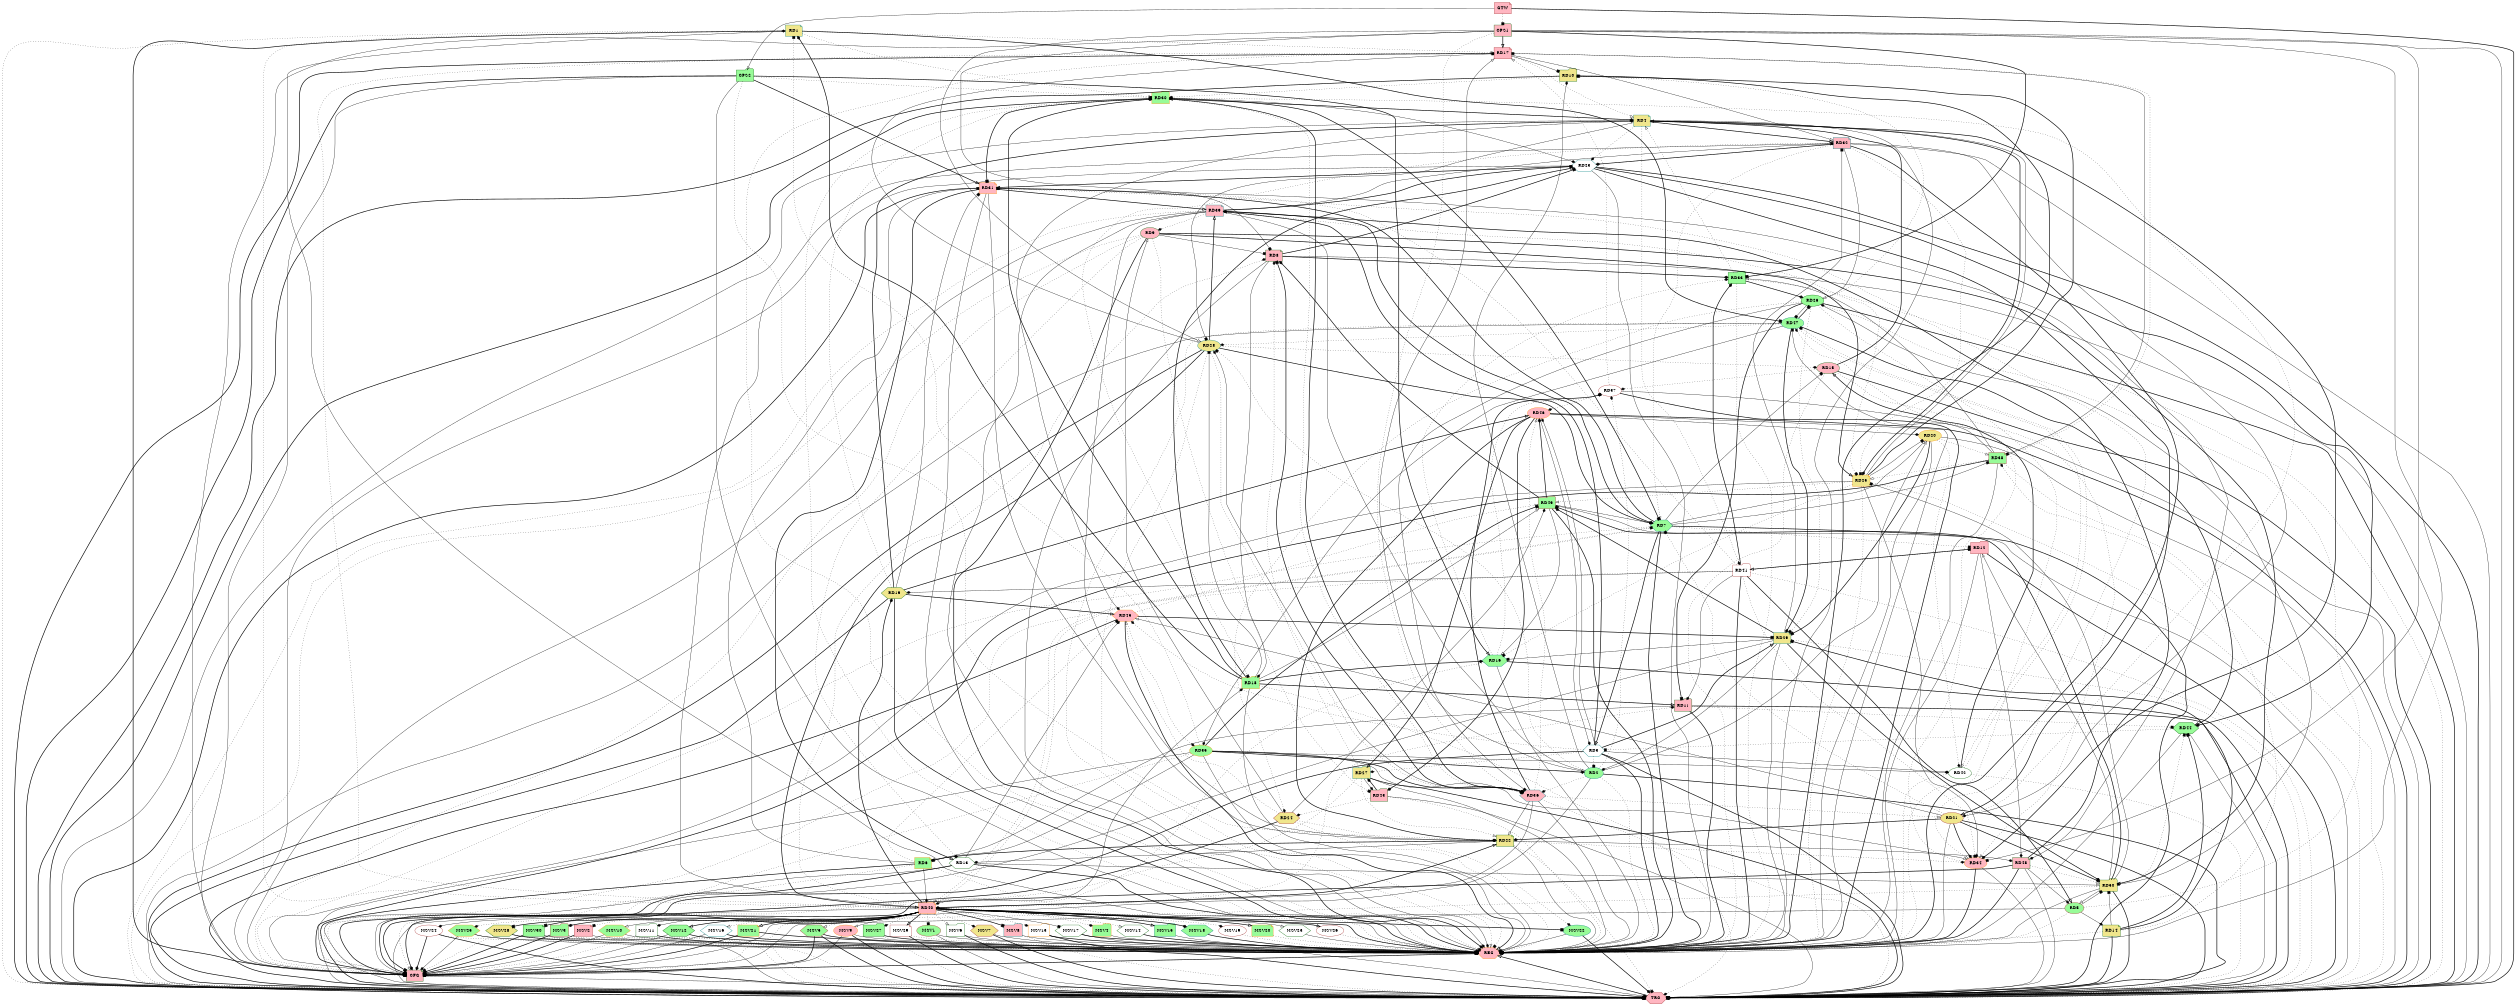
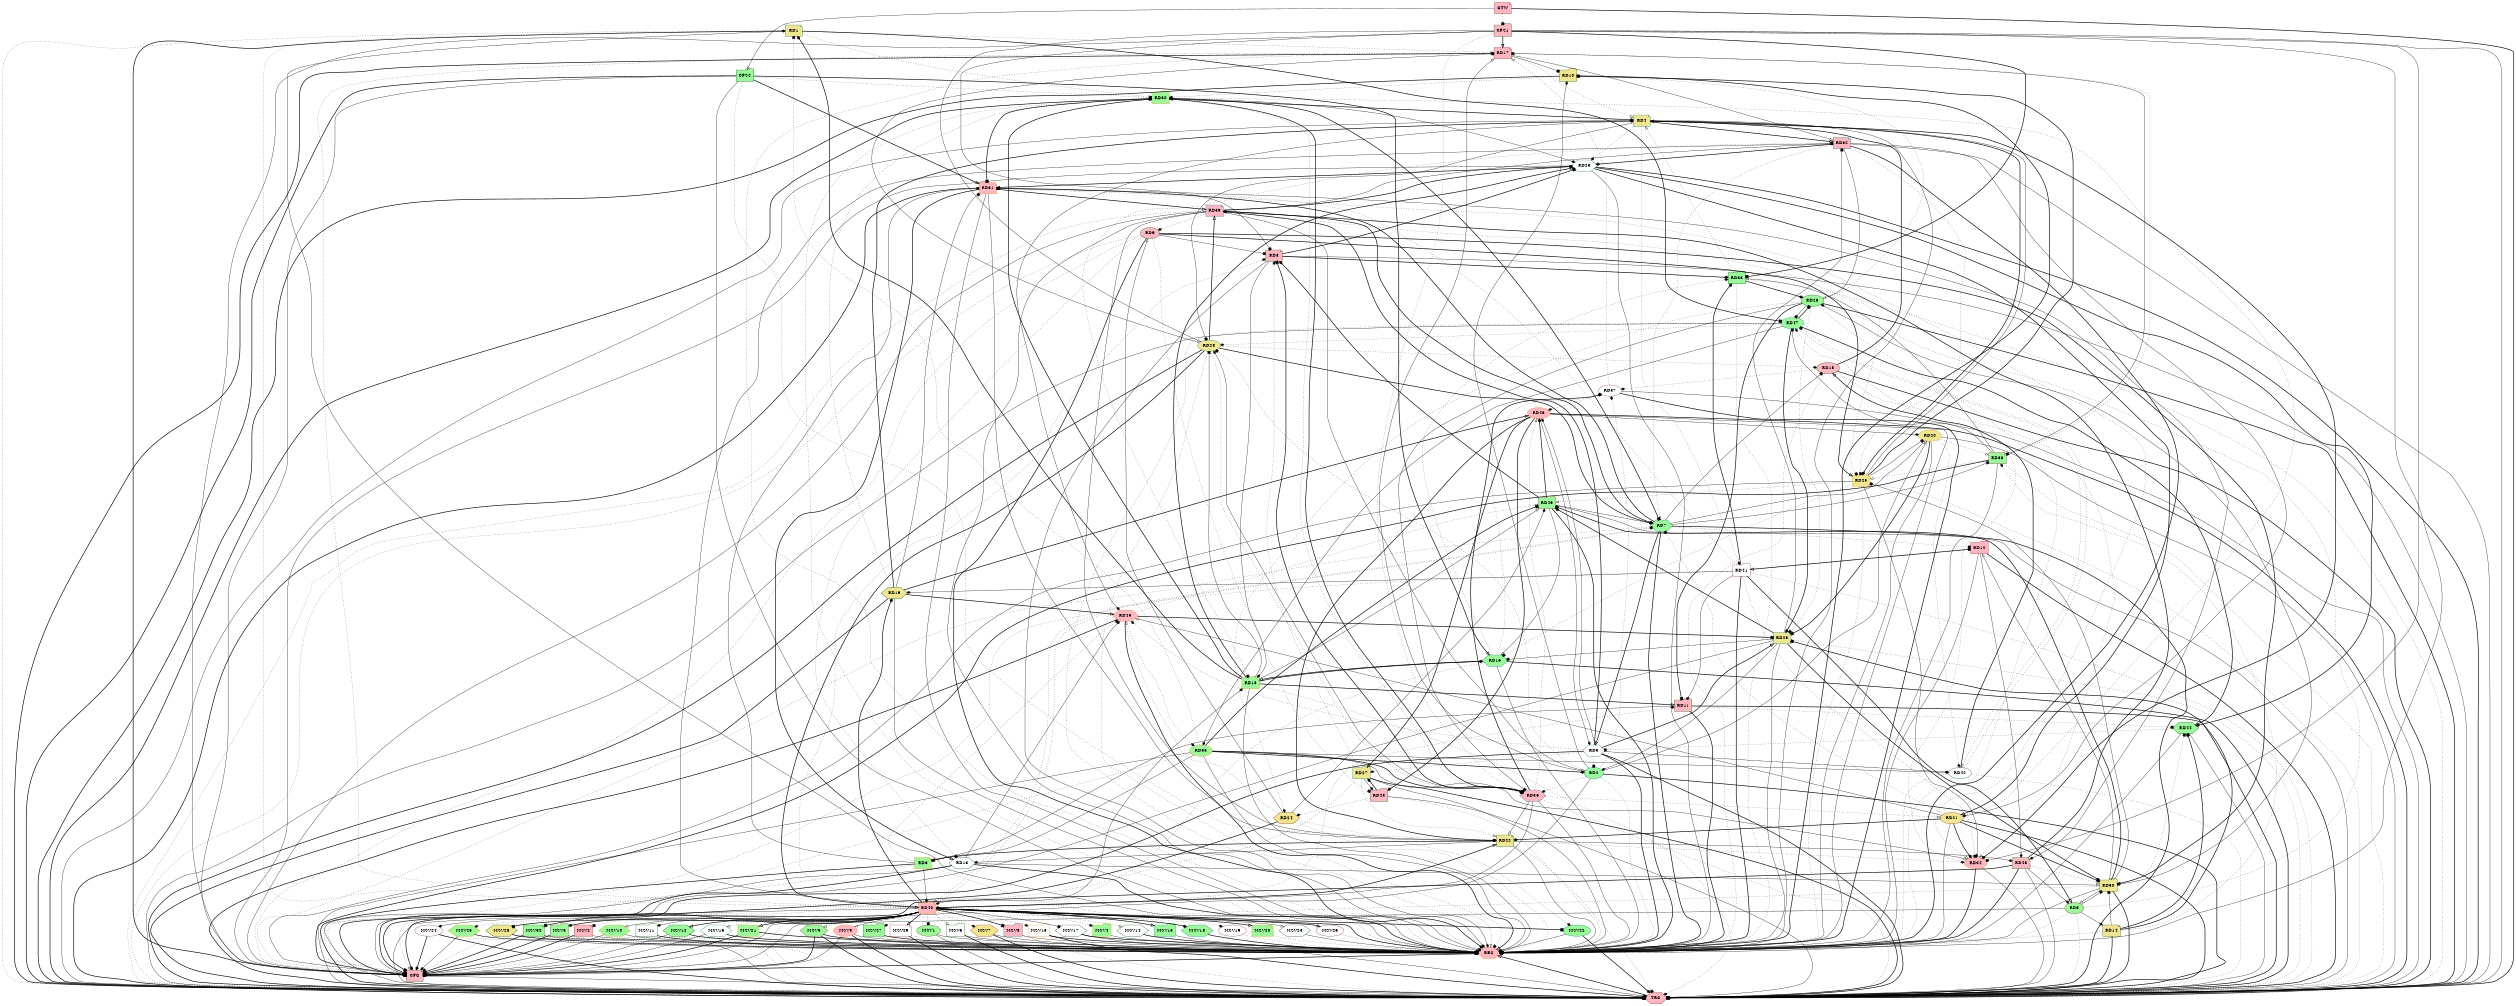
none -> (1372, 667)
(1094, 843) -> (1094, 843)
none -> (1904, 994)
